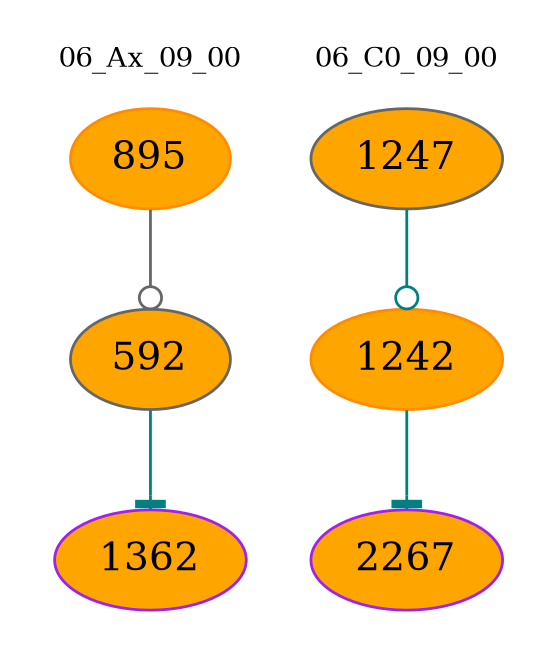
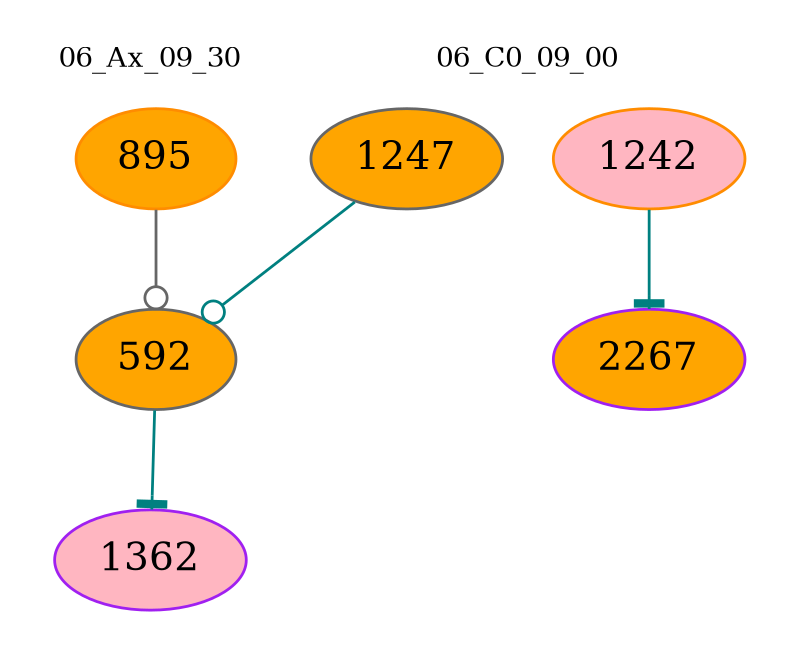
(150, 60) -> (150, 60)
(407, 248) -> (309, 238)
(407, 359) -> (649, 159)
(150, 560) -> (150, 560)
